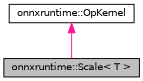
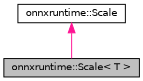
(72, 14) -> (72, 14)
